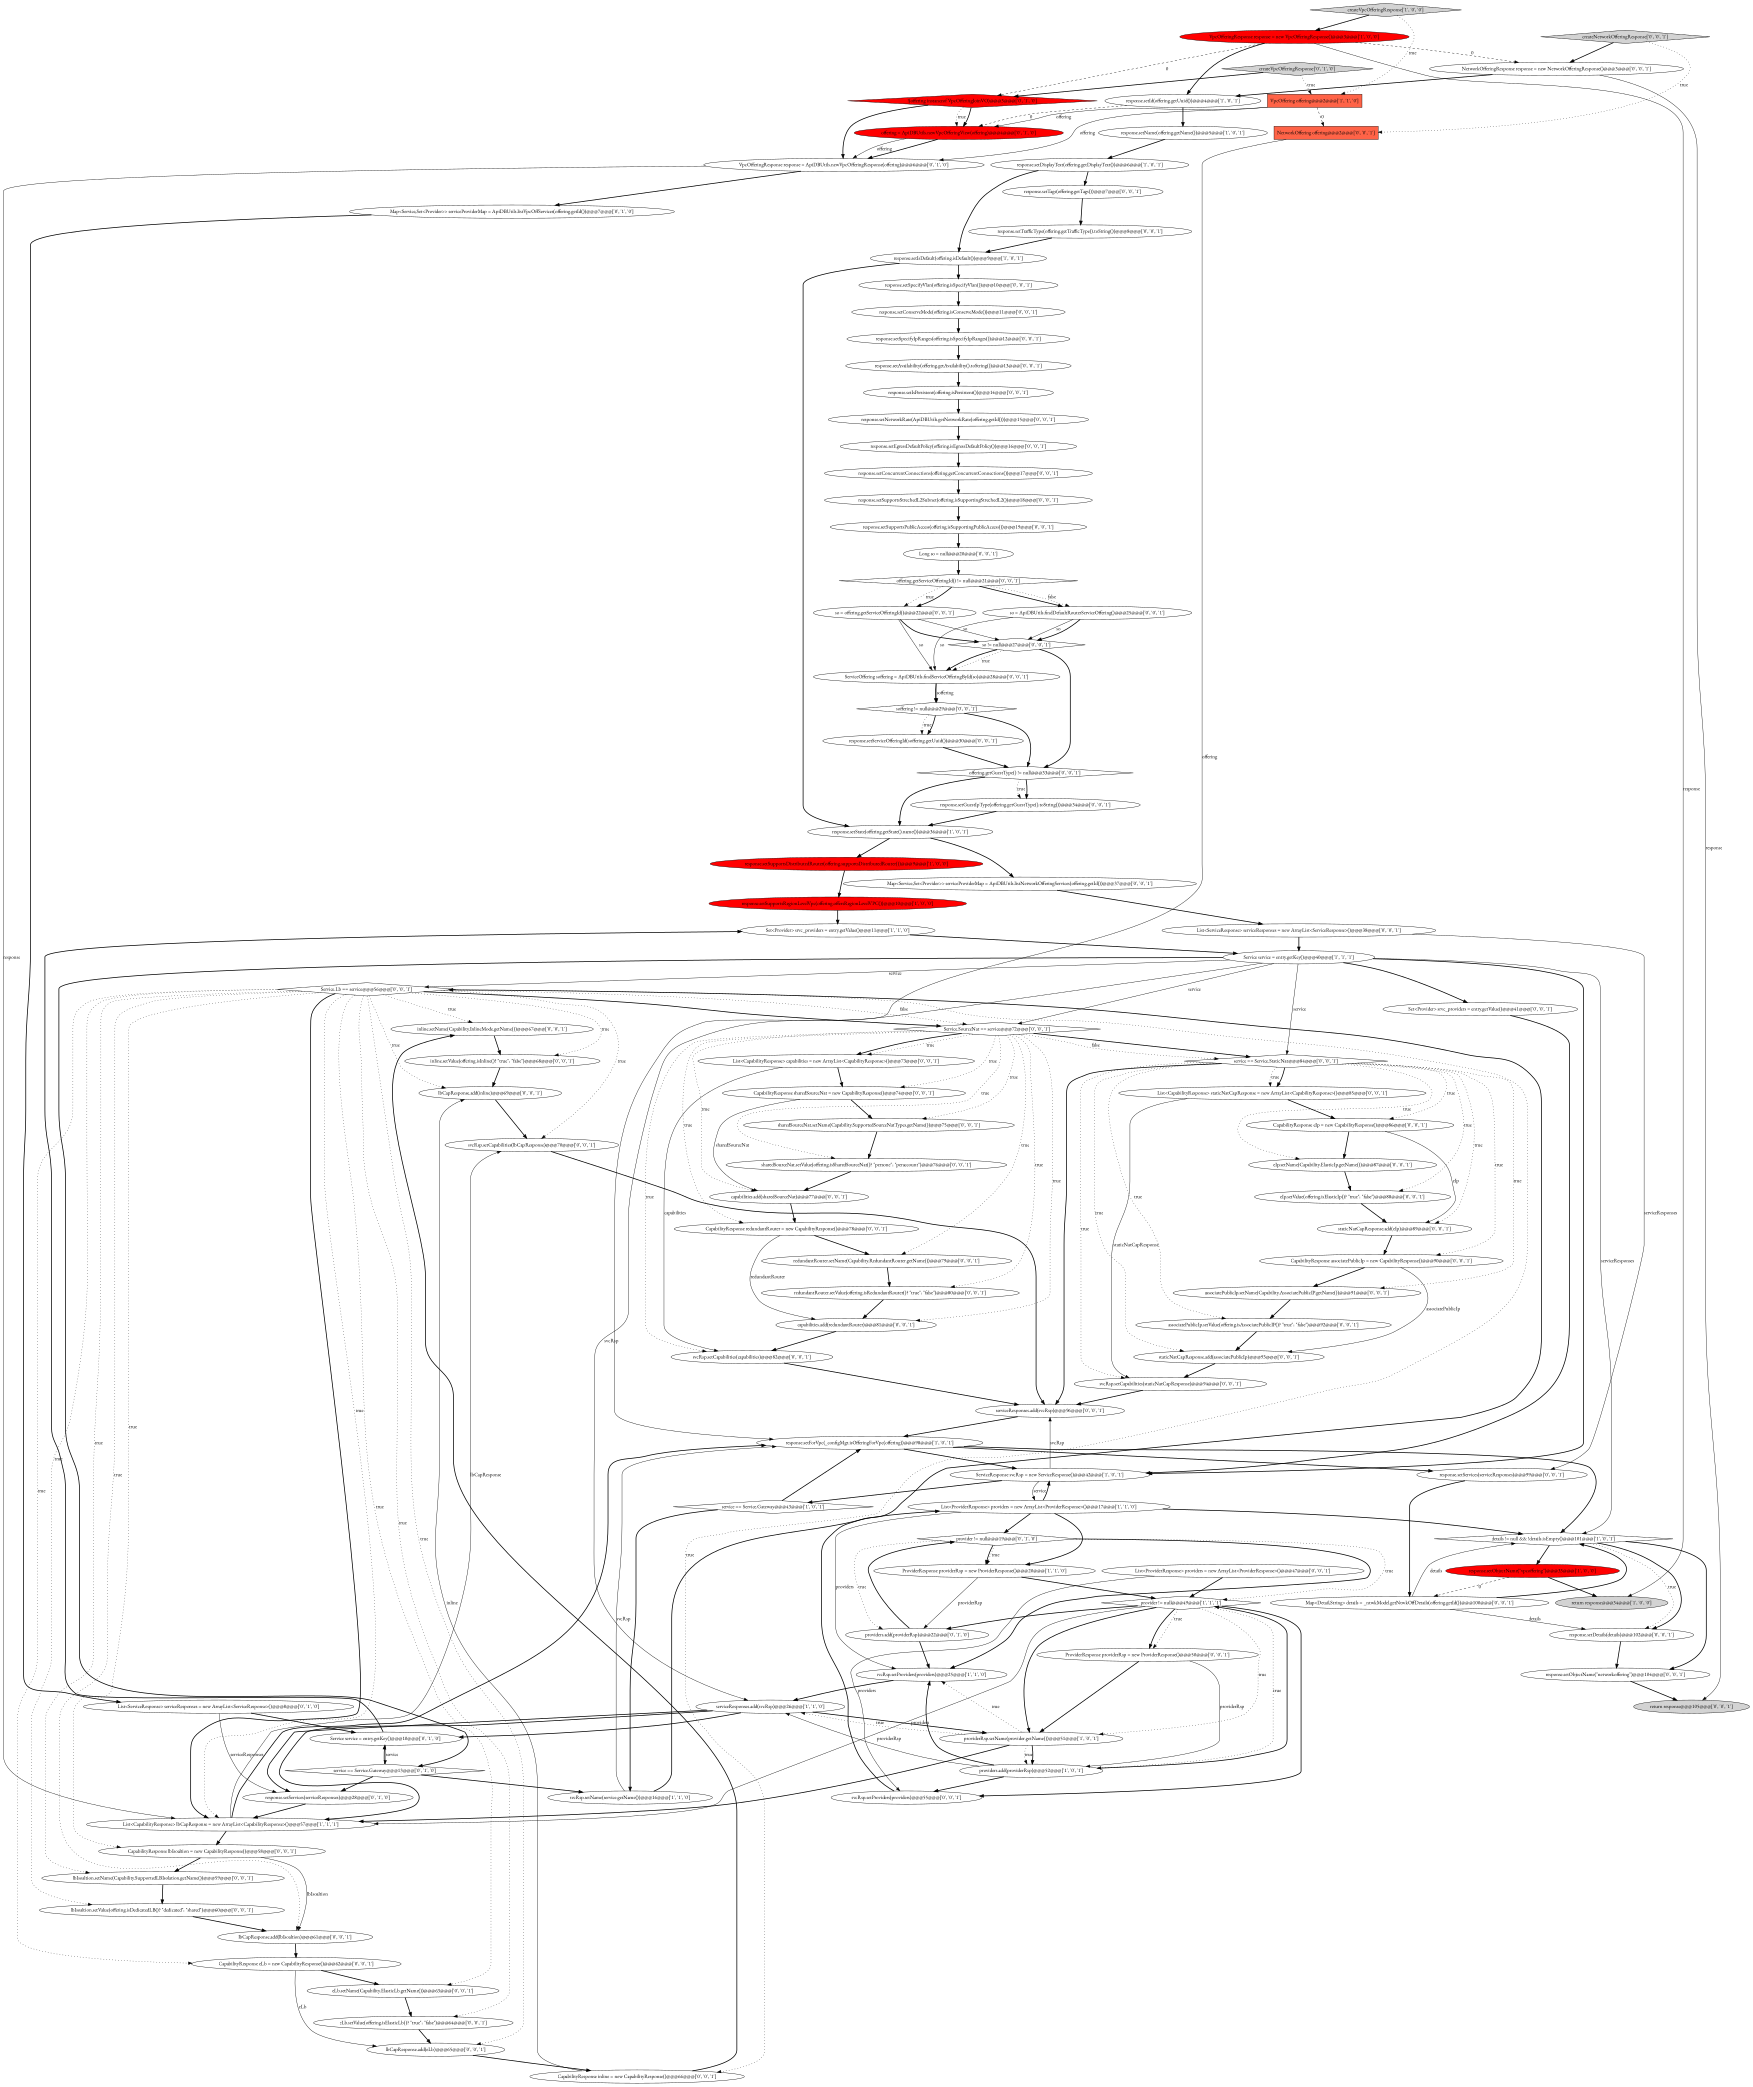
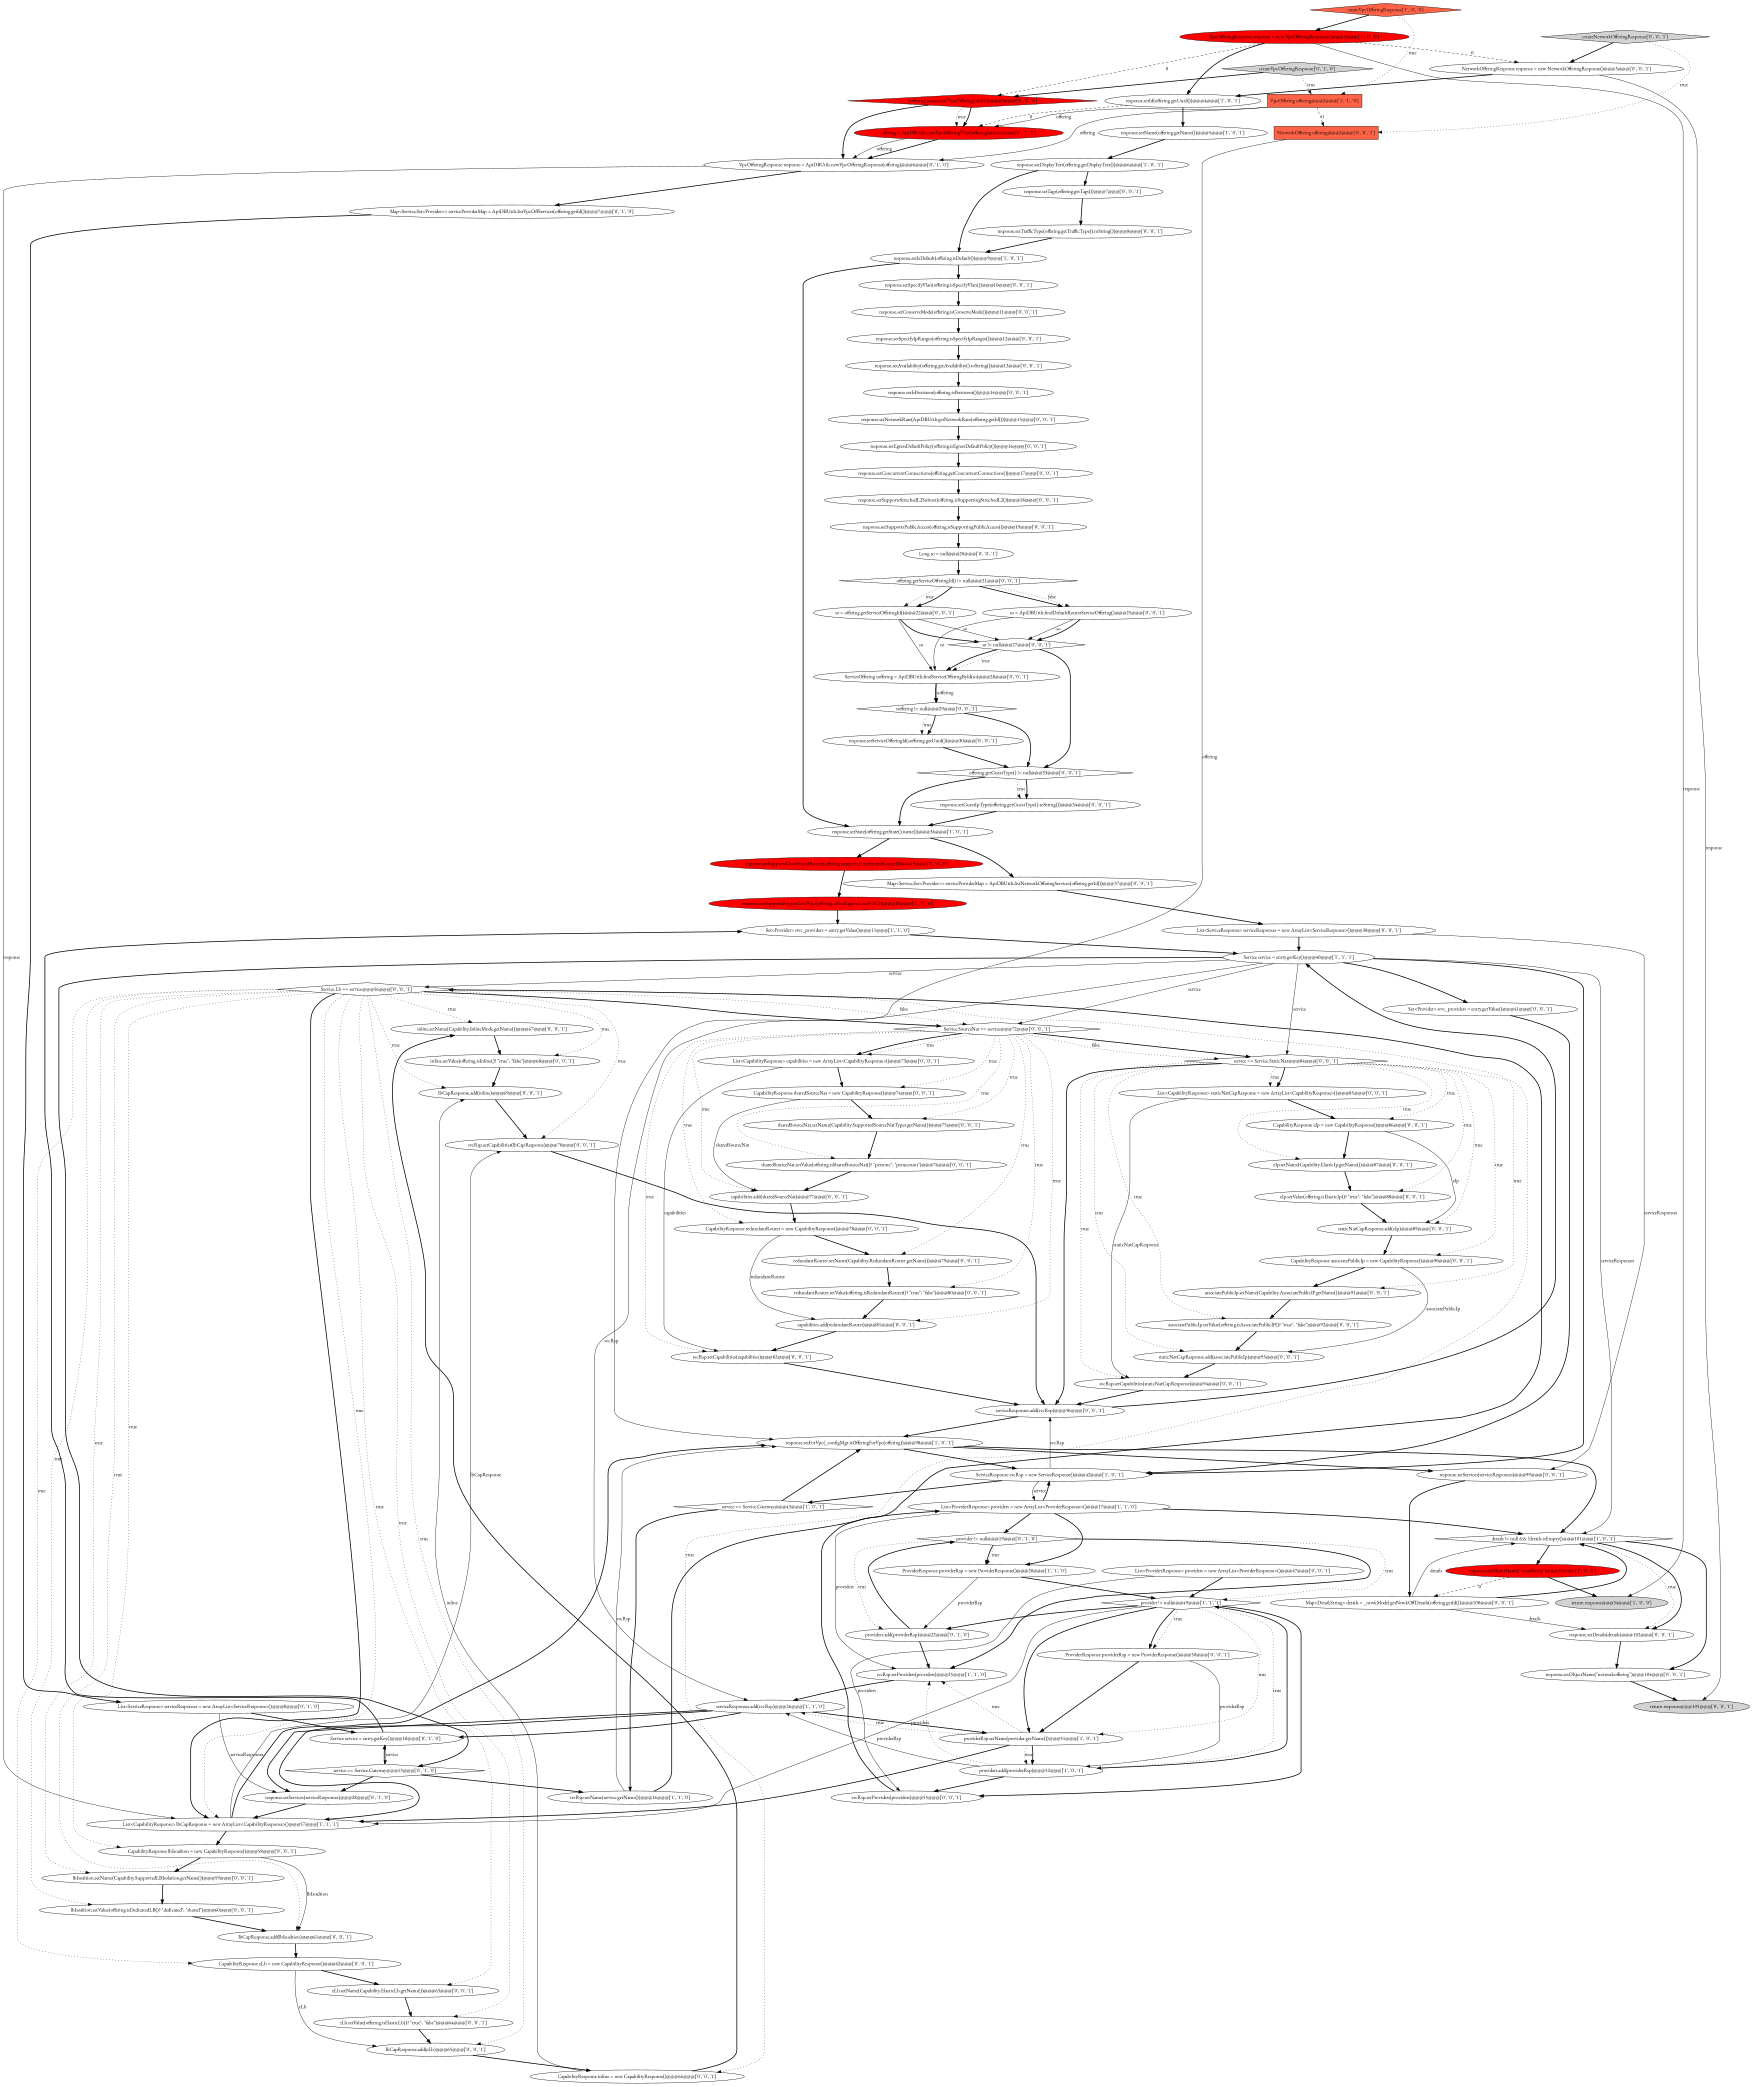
(1386, 10) -> (1386, 10)
none -> (1555, 1277)
(936, 1745) -> (936, 1745)
